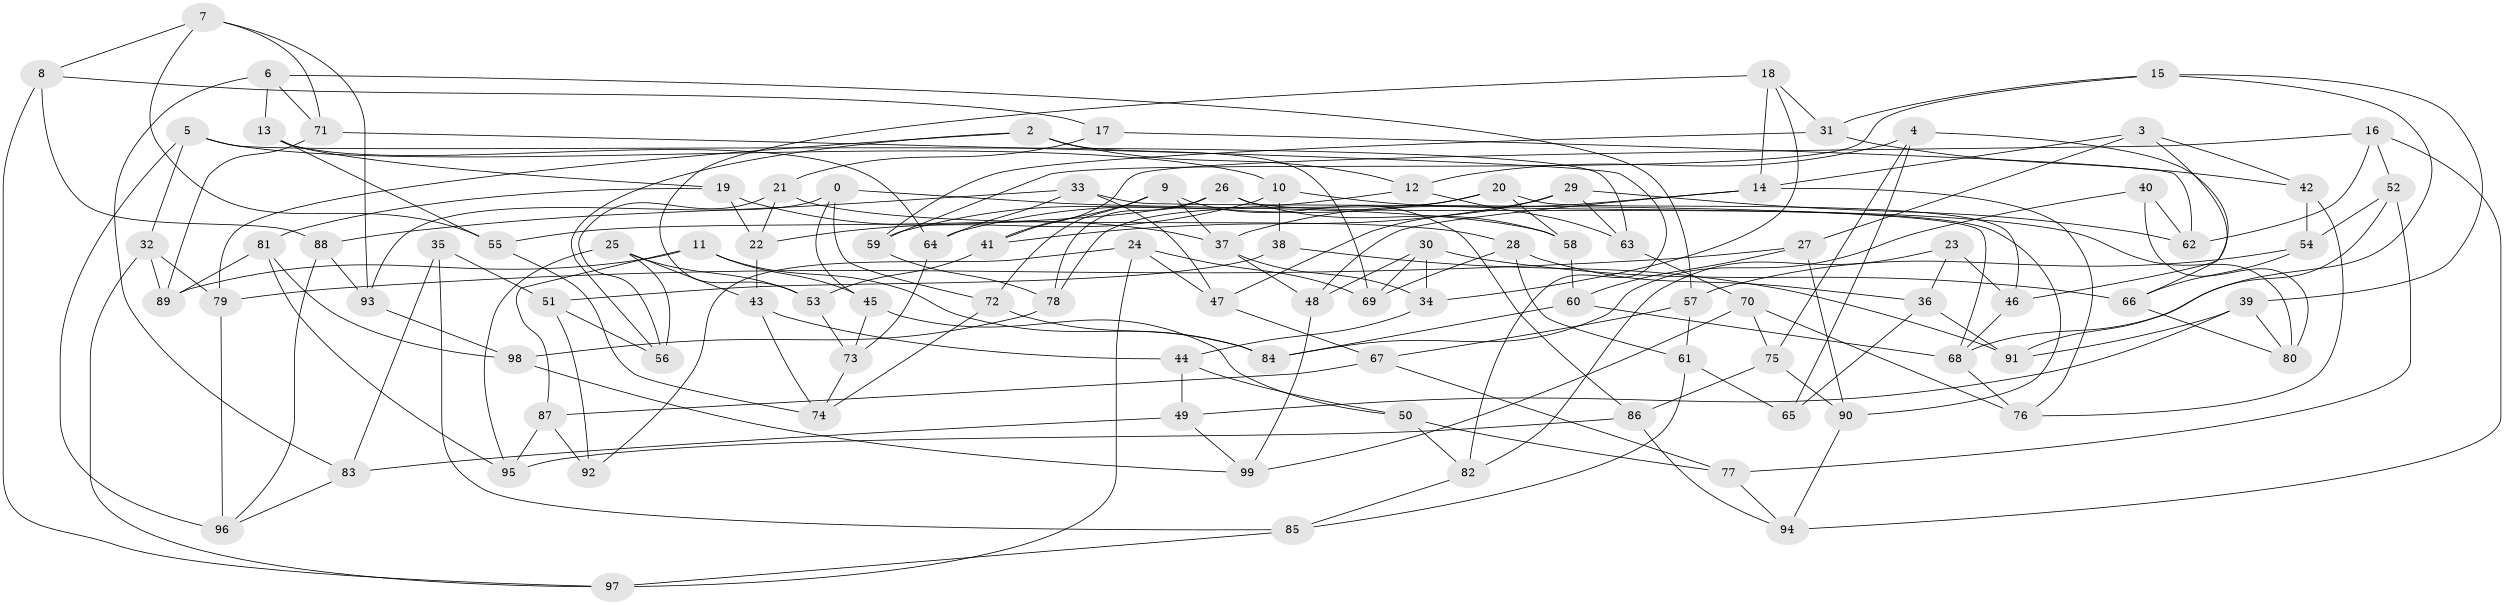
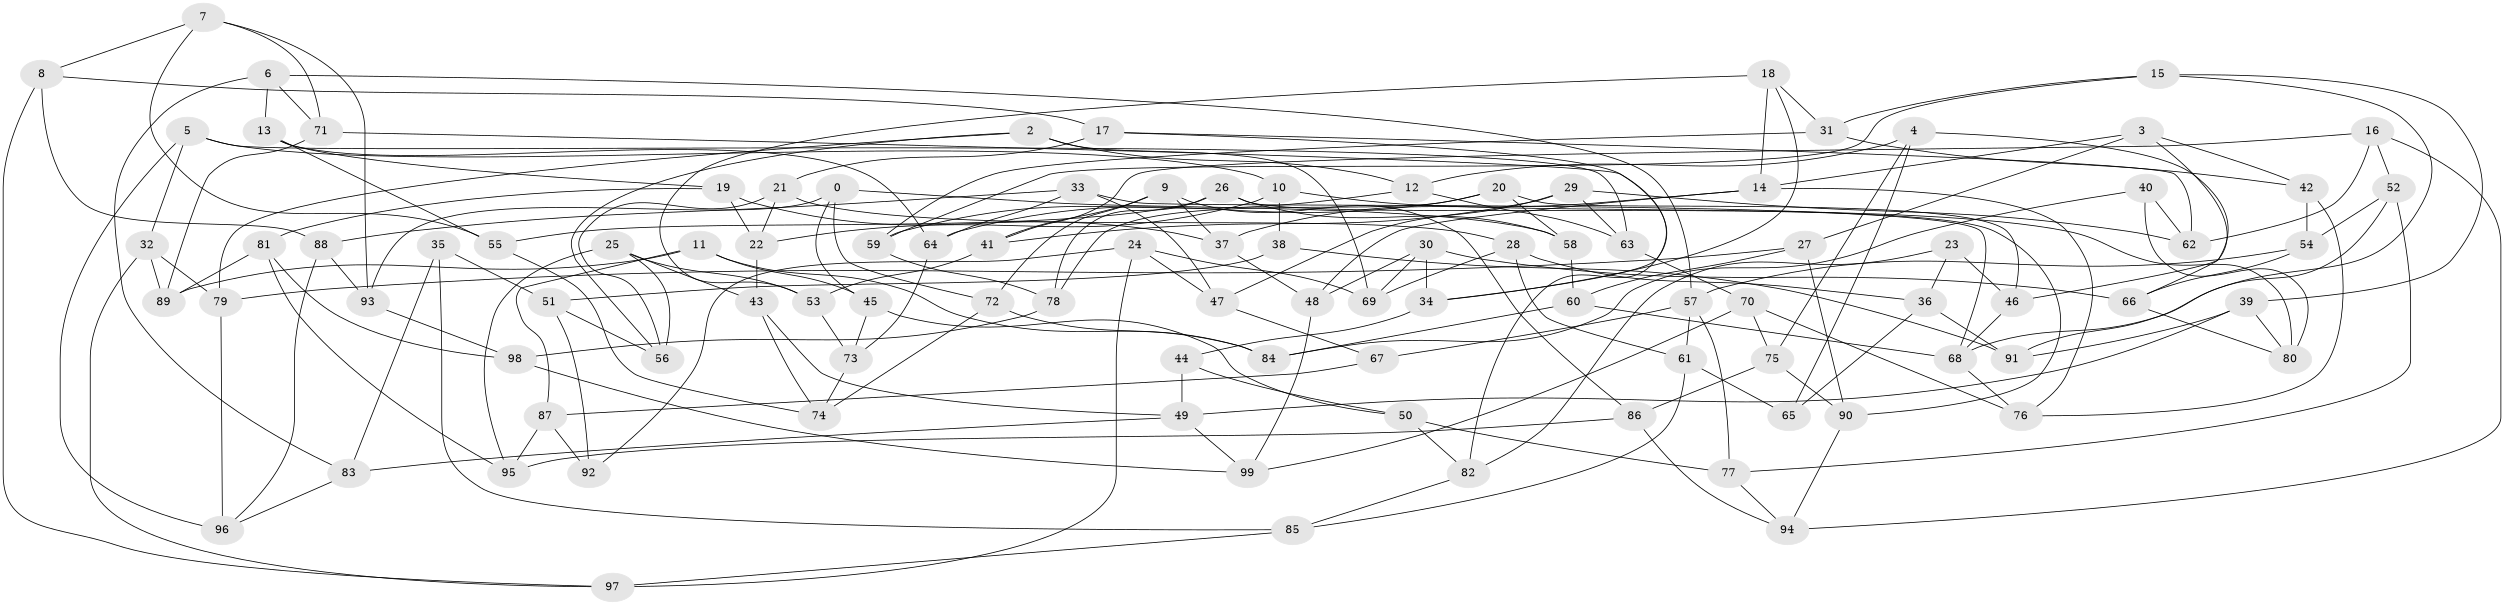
(1346, 276) -> (1553, 159)
(965, 349) -> (950, 401)
(1545, 414) -> (1724, 389)
